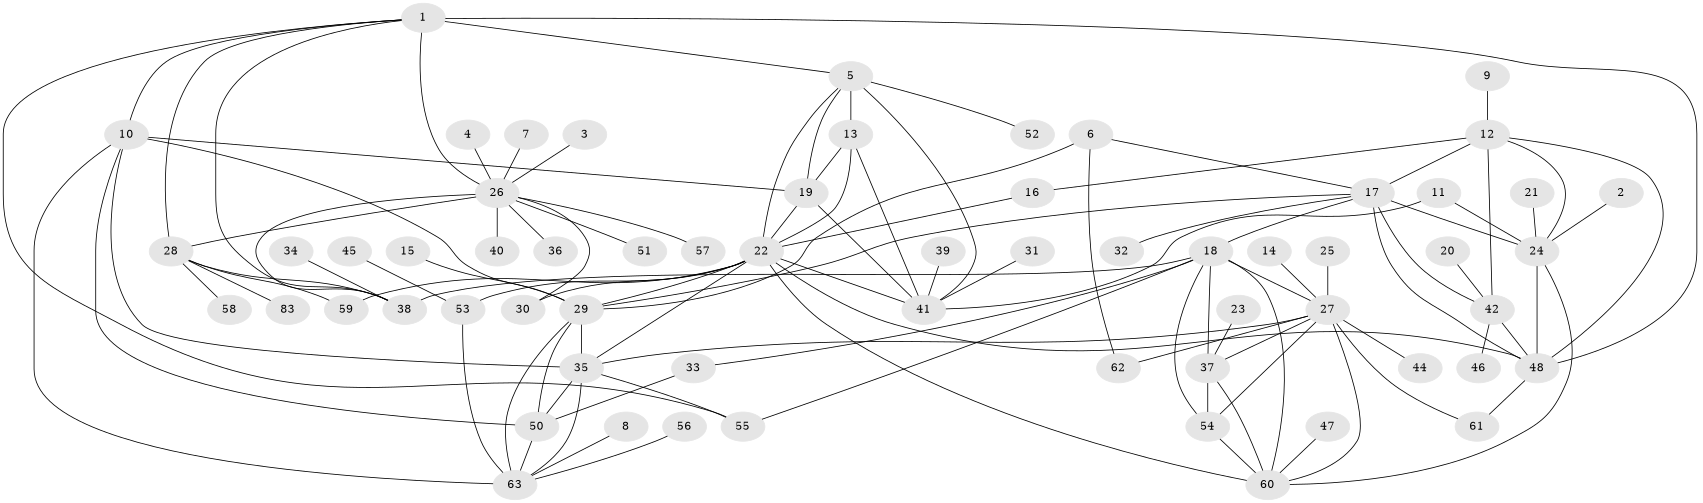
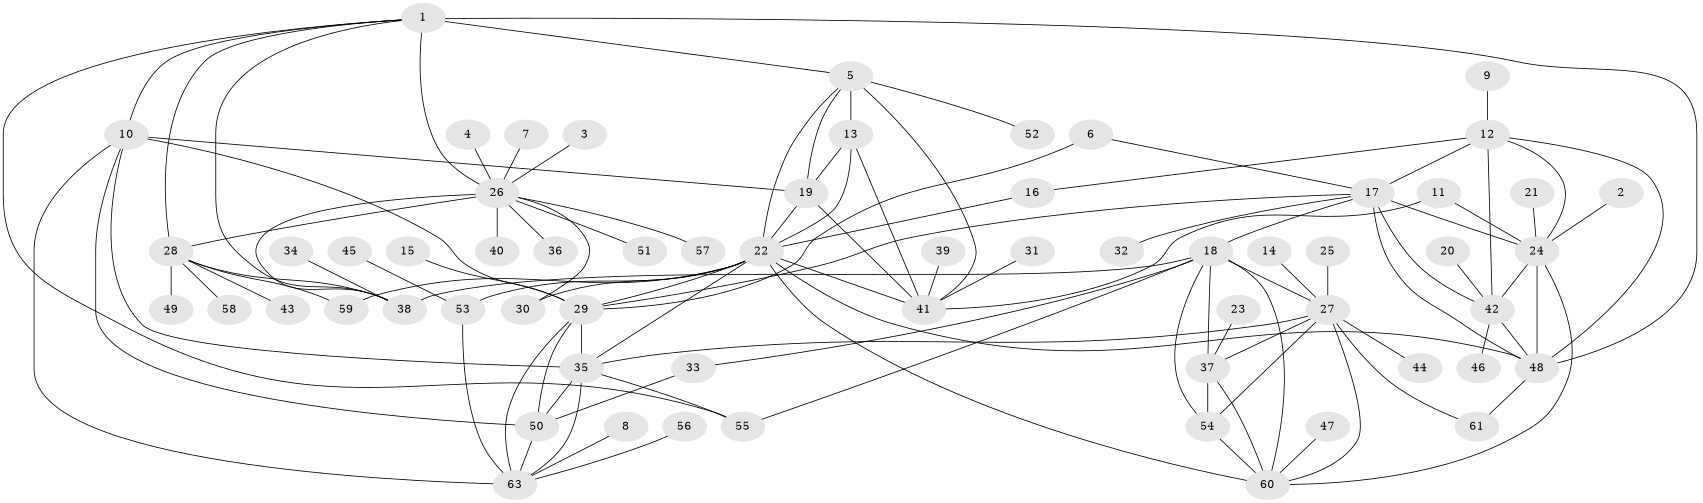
none -> (1515, 281)
none -> (171, 310)
(288, 310) -> (288, 310)
(1119, 368) -> none
